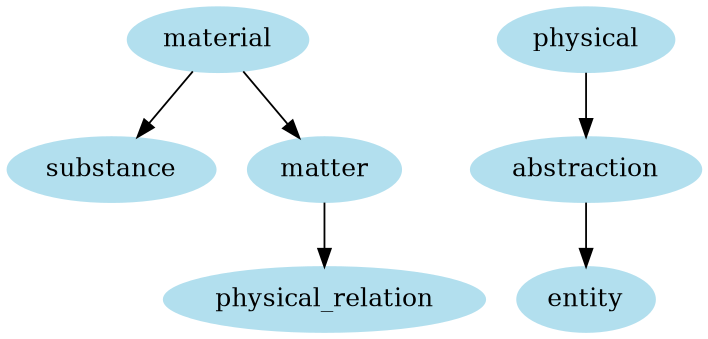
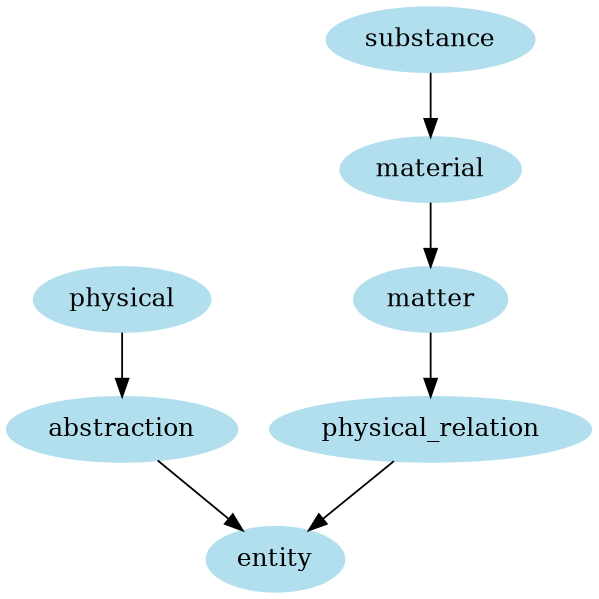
(171, 97) -> (431, 96)
none -> (358, 490)
